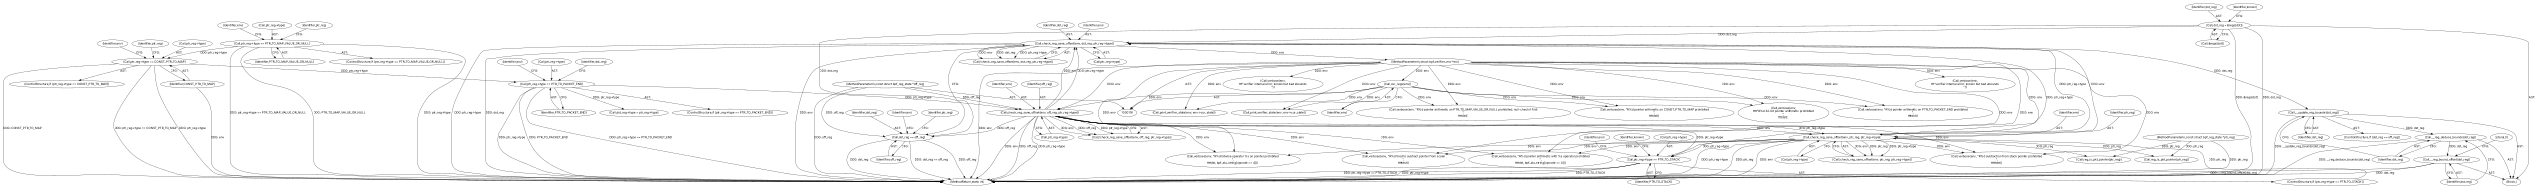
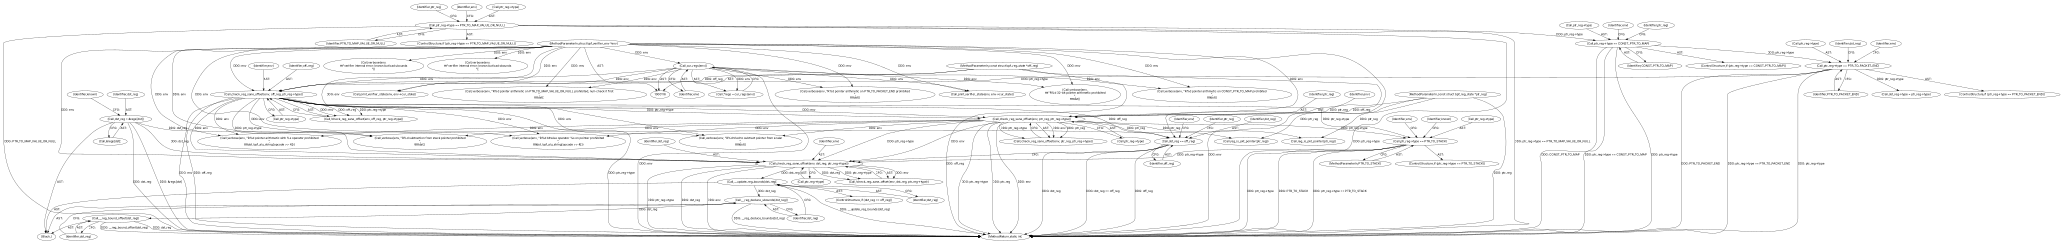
(1251, 53) -> (116, 154)
none -> (736, 95)
(2451, 137) -> (761, 200)
(2501, 137) -> none
(2143, 147) -> (1331, 108)
(534, 181) -> (638, 191)
(1654, 182) -> (1355, 164)
